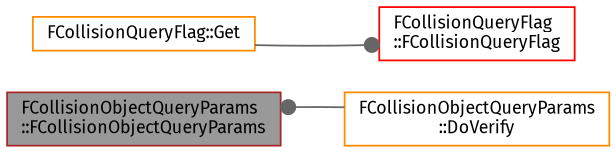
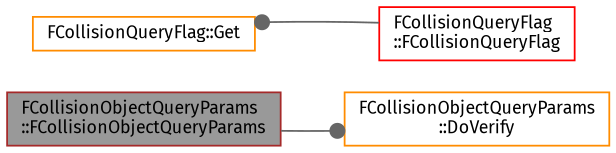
(310, 46) -> (324, 22)
(320, 107) -> (306, 131)
